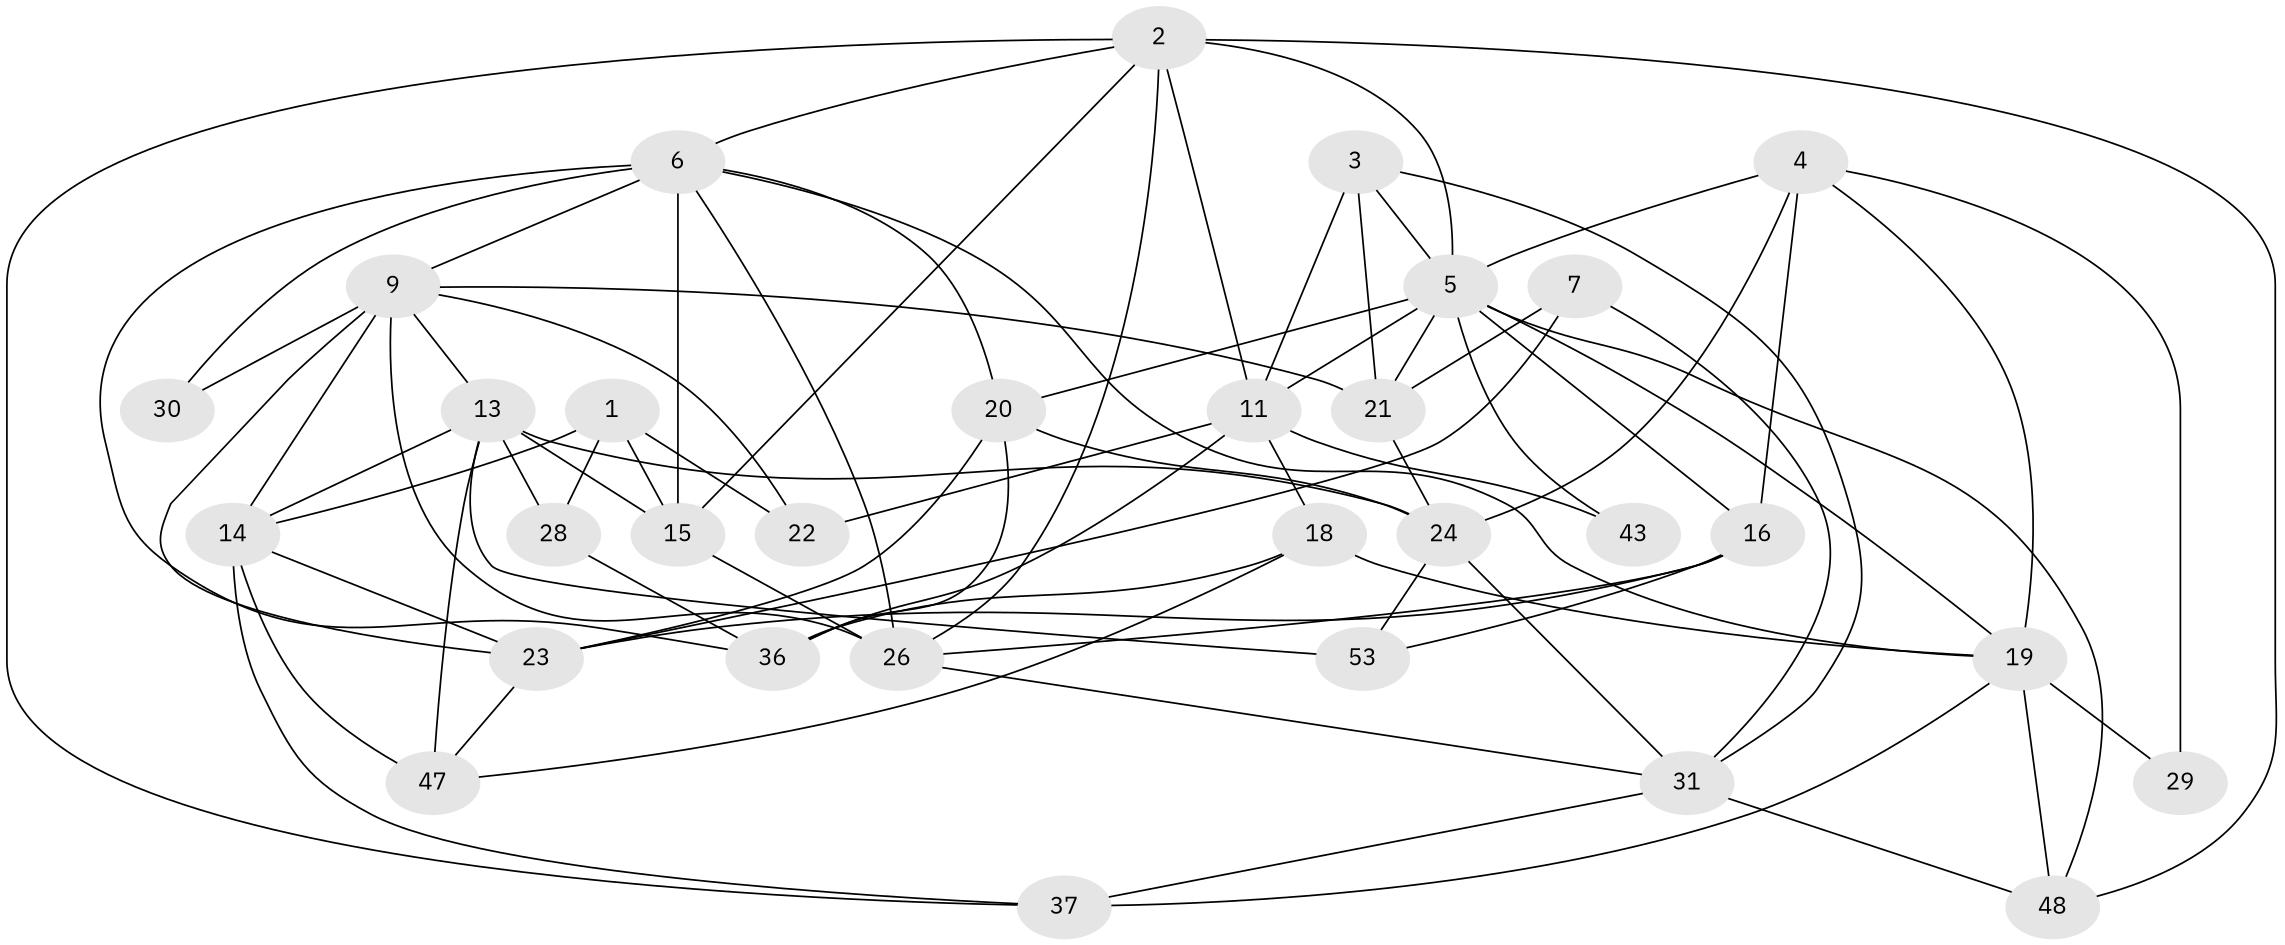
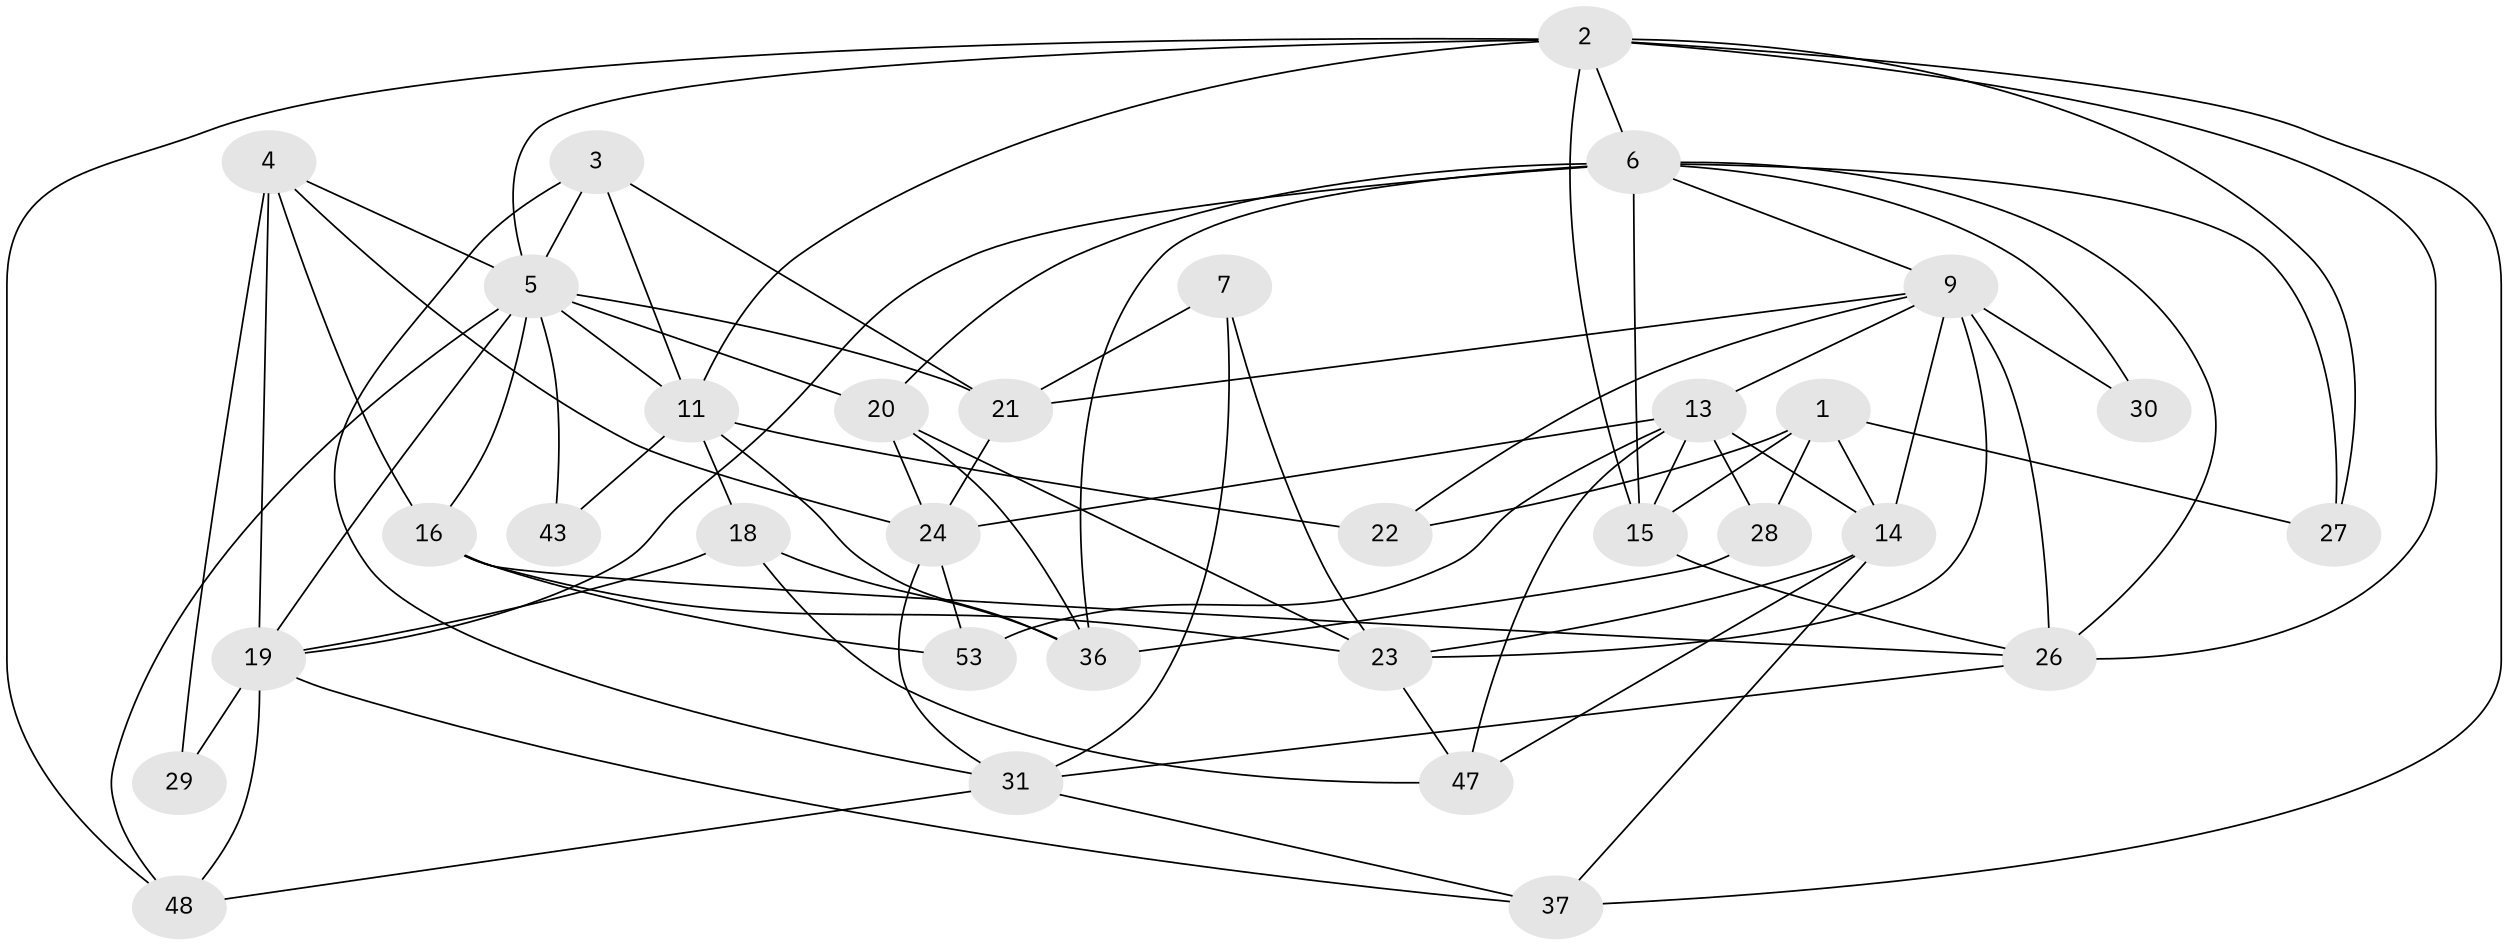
none -> (2334, 535)
